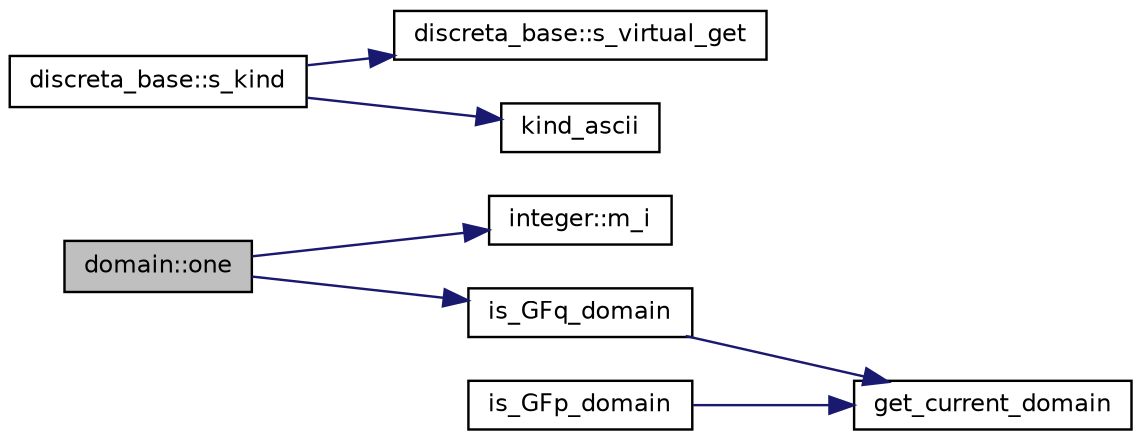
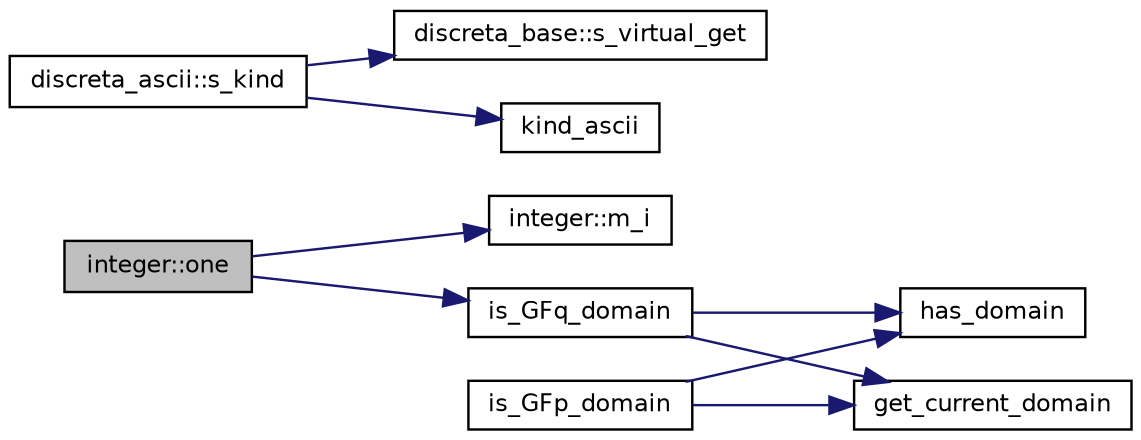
(158, 82) -> (158, 82)
(158, 266) -> (158, 266)
none -> (993, 313)
